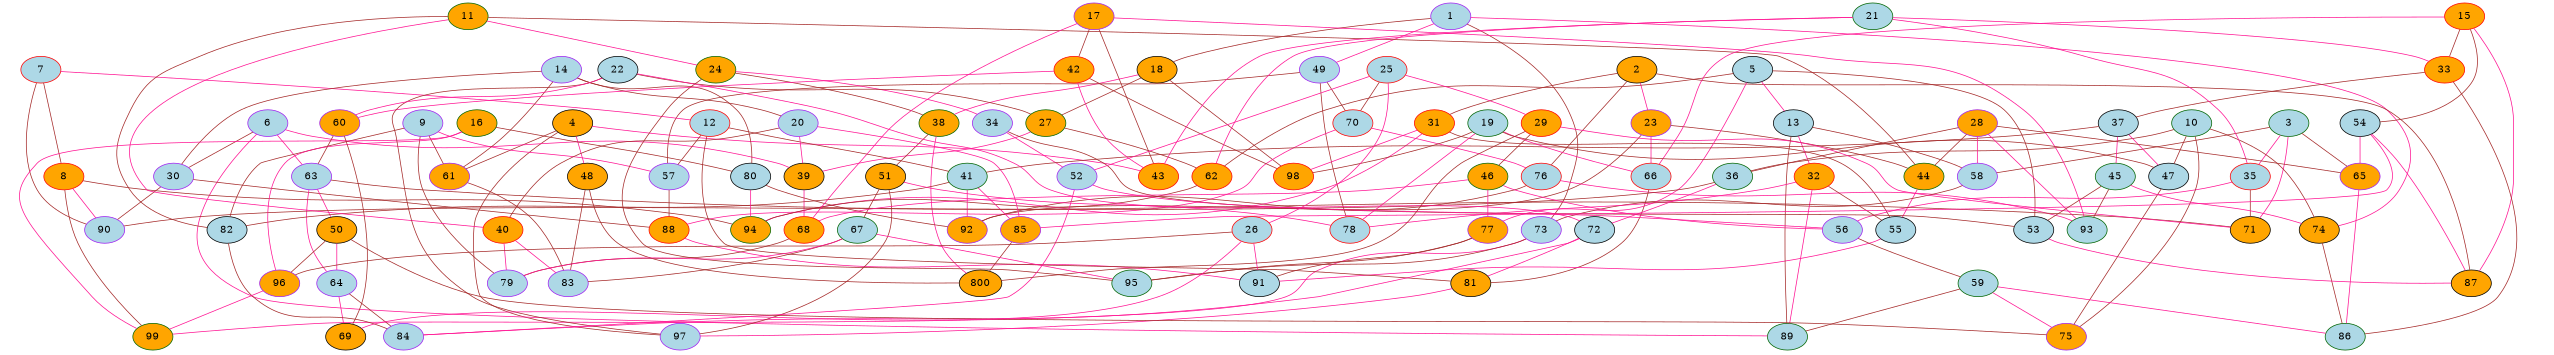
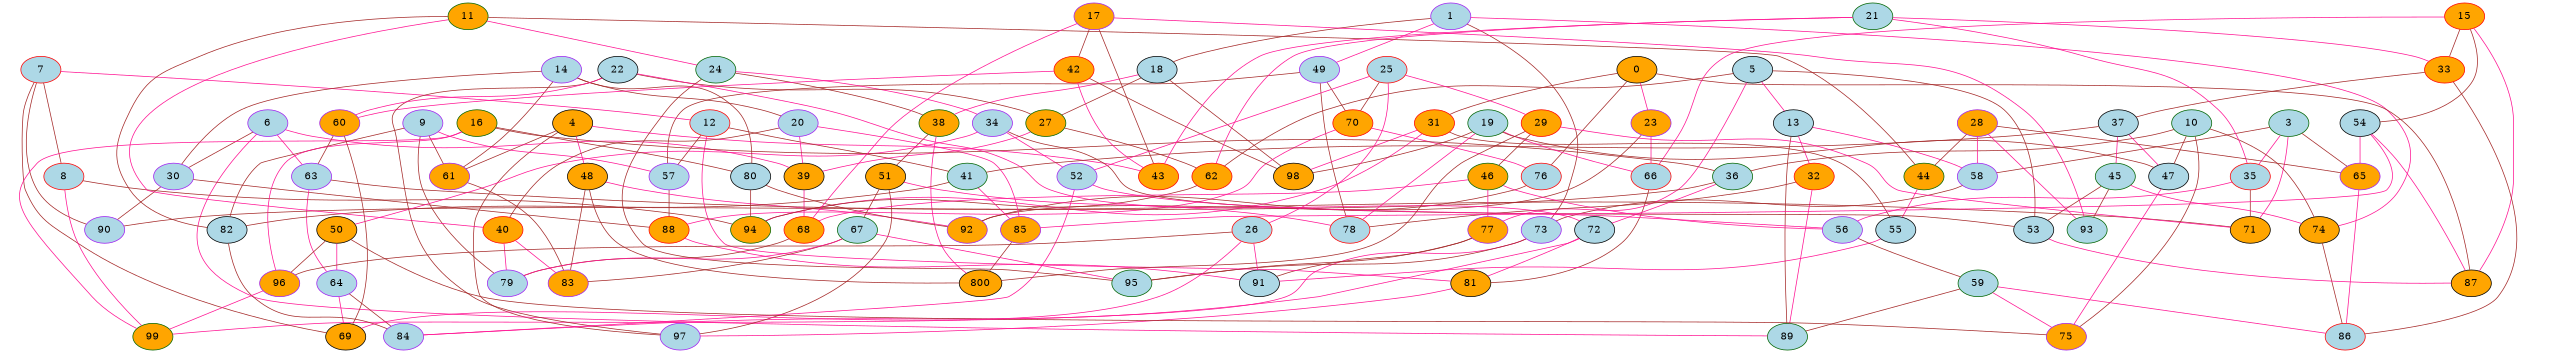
(716, 70) -> (716, 70)
(1157, 70) -> (1157, 70)
(1637, 70) -> (1637, 70)
(1353, 123) -> (1353, 123)
(1749, 134) -> none
(1866, 139) -> (1866, 139)
(1855, 149) -> (1105, 146)
(64, 177) -> (64, 177)
(1294, 177) -> (1294, 177)
(1817, 194) -> none
(751, 200) -> (751, 199)
(1851, 201) -> none
(84, 203) -> none
(967, 203) -> (691, 197)
(325, 204) -> (663, 152)
(1583, 208) -> (1583, 208)
(2122, 250) -> (2122, 250)
(926, 261) -> (926, 261)
none -> (112, 263)
(90, 265) -> (90, 265)
(568, 283) -> (568, 283)
(2345, 337) -> (2345, 337)
